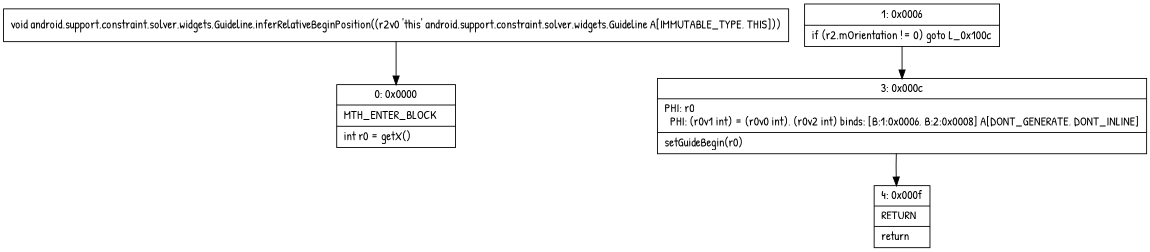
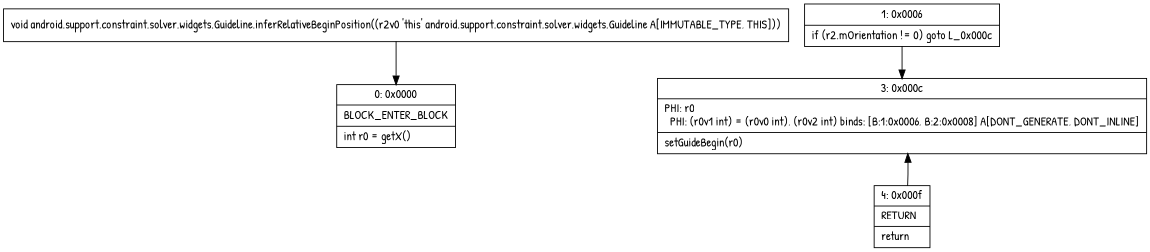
(902, 35) -> (902, 35)
(391, 115) -> (396, 115)
(896, 165) -> (908, 174)
